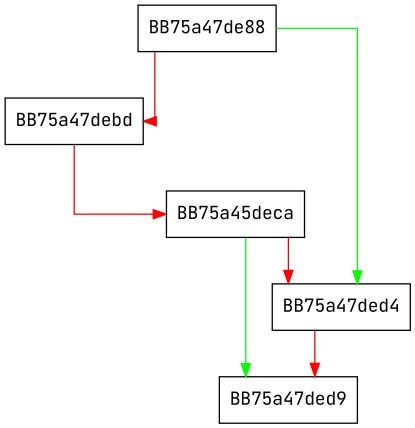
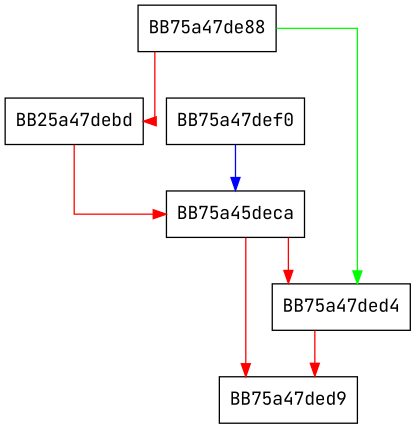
(74, 121) -> (74, 121)
none -> (235, 121)
(246, 301) -> (246, 301)
